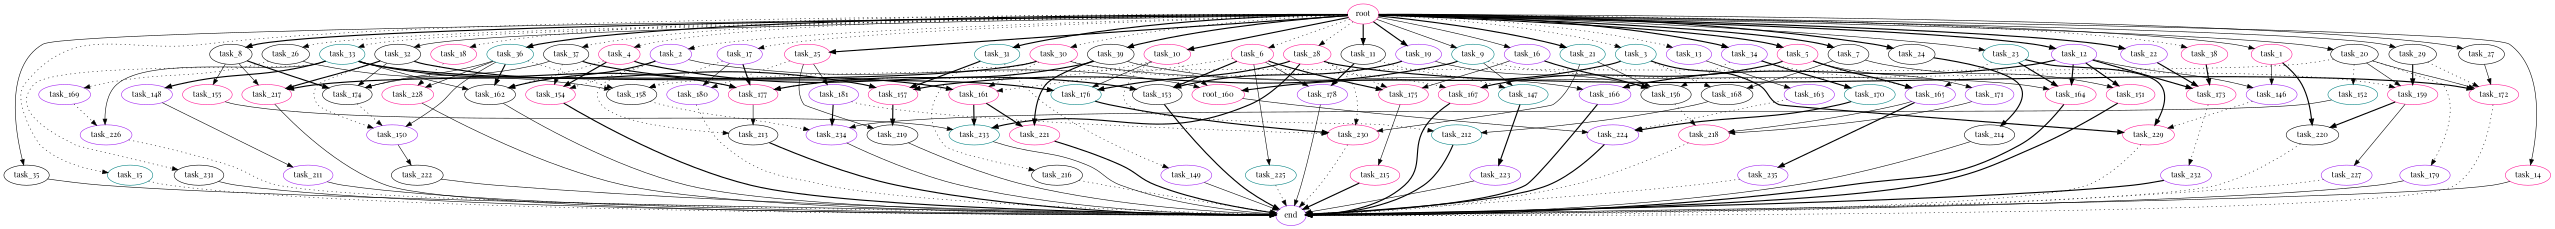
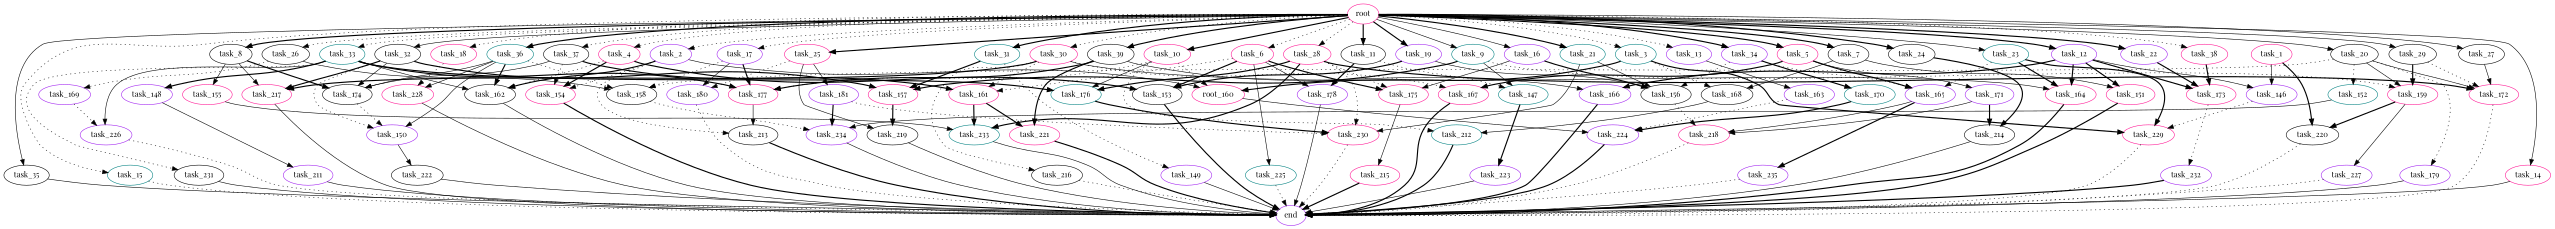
(1814, 22) -> none
none -> (1990, 115)
